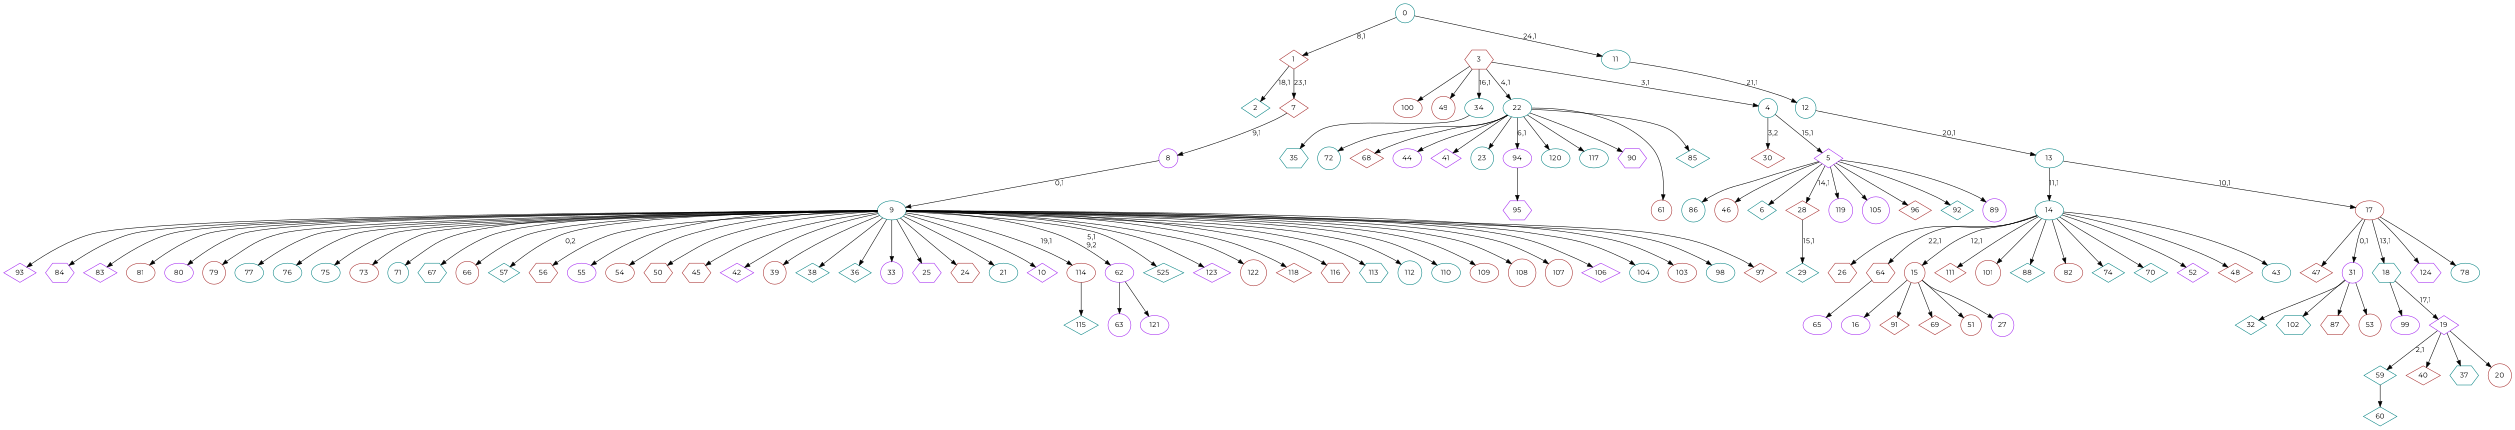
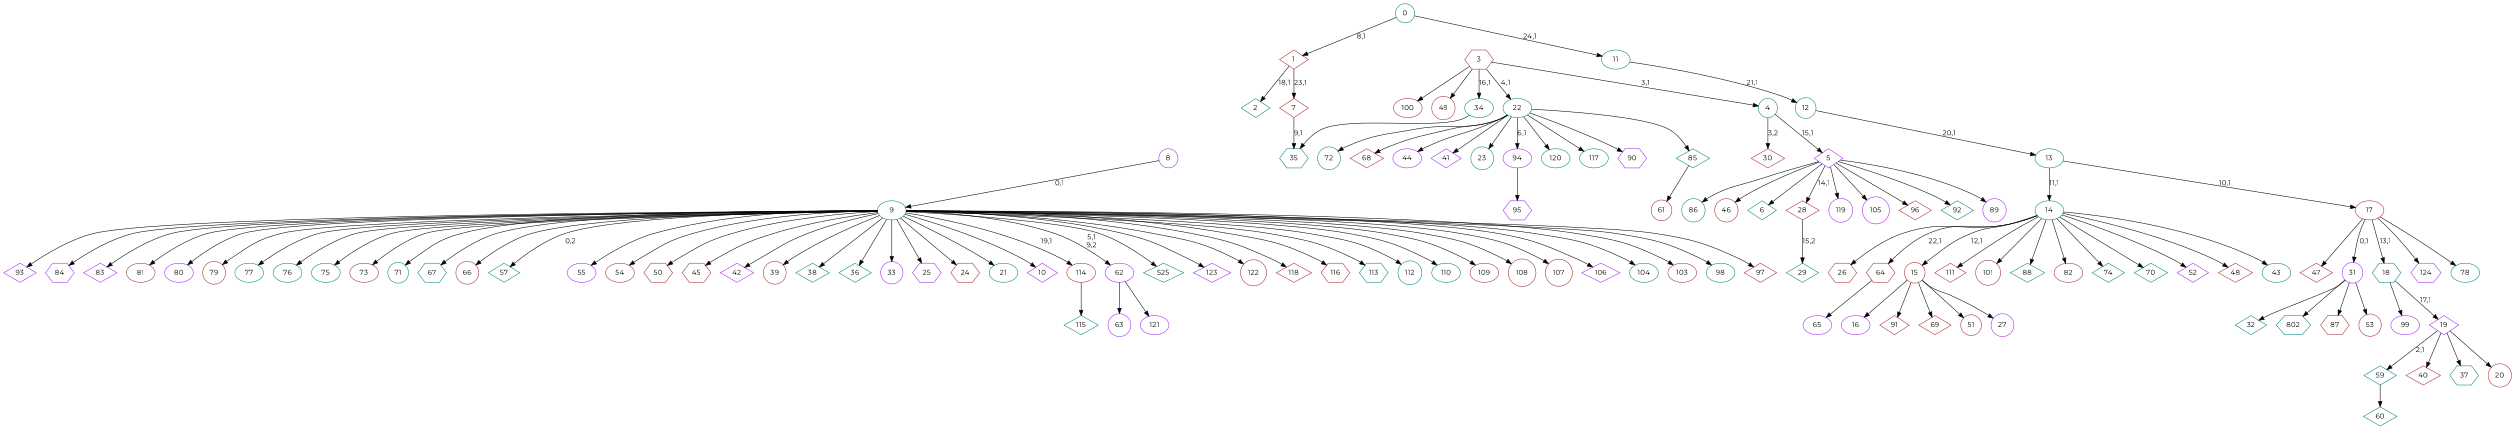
(1619, 124) -> (1679, 181)
(1236, 136) -> (1294, 131)
(1809, 241) -> (1809, 241)
(543, 273) -> none
(2293, 325) -> (2293, 325)
